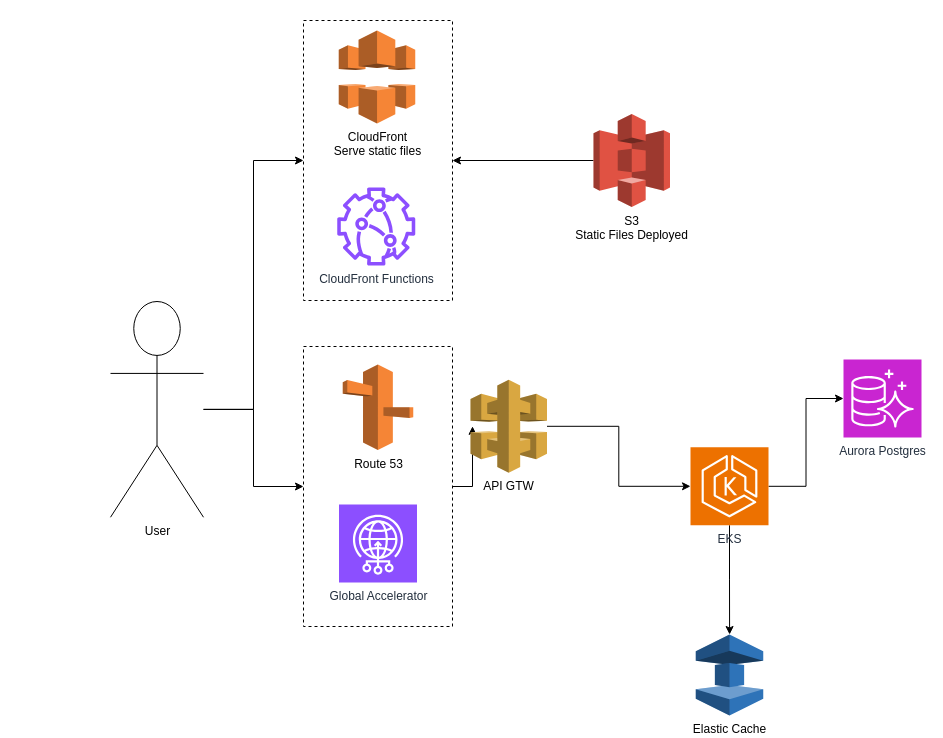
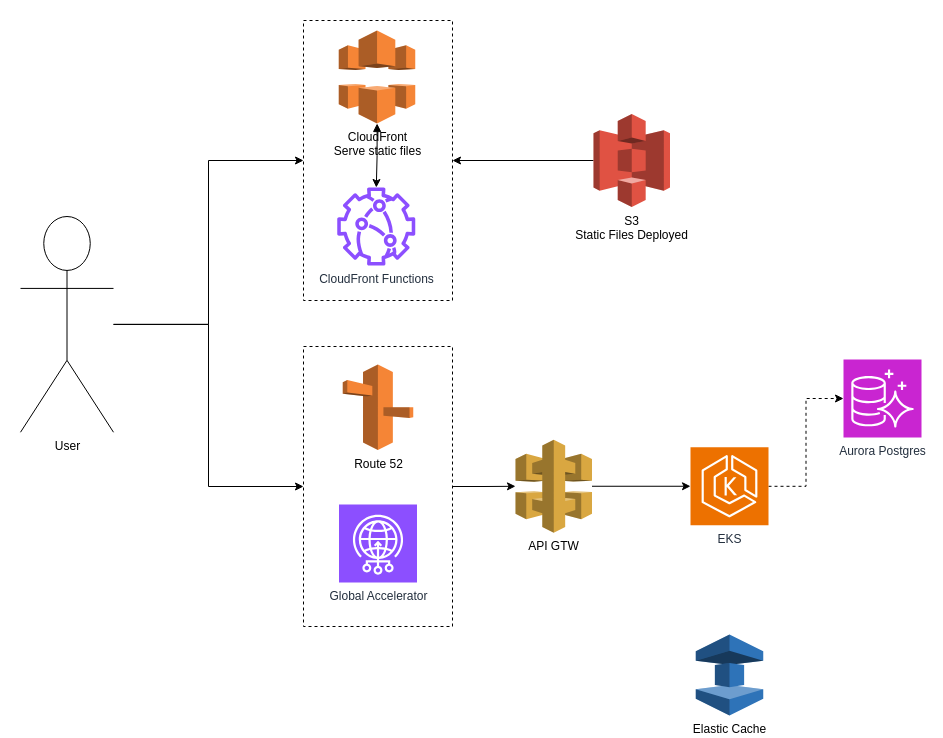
none -> (377, 157)
(157, 409) -> (67, 324)
(509, 426) -> (554, 486)
(806, 445) -> (806, 445)
(379, 465) -> (379, 465)
(730, 577) -> none
